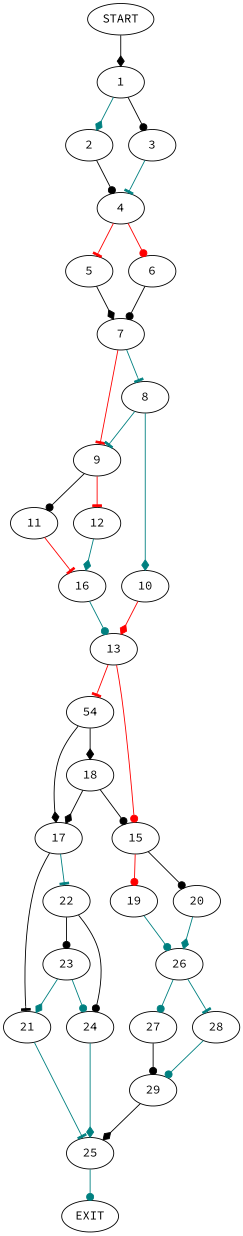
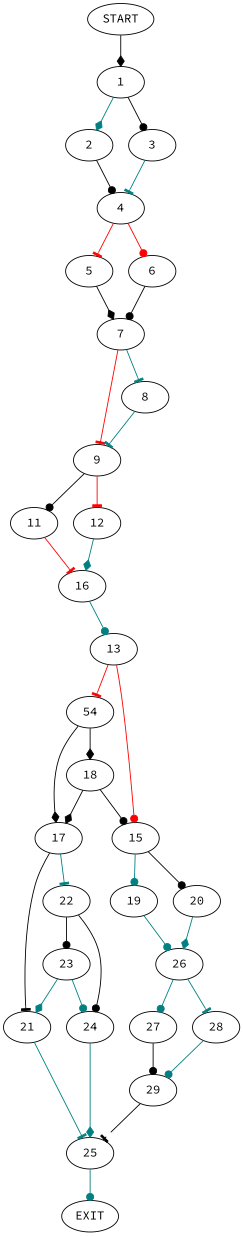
(145, 586) -> none
(135, 866) -> (135, 866)
(126, 1118) -> (126, 1118)
